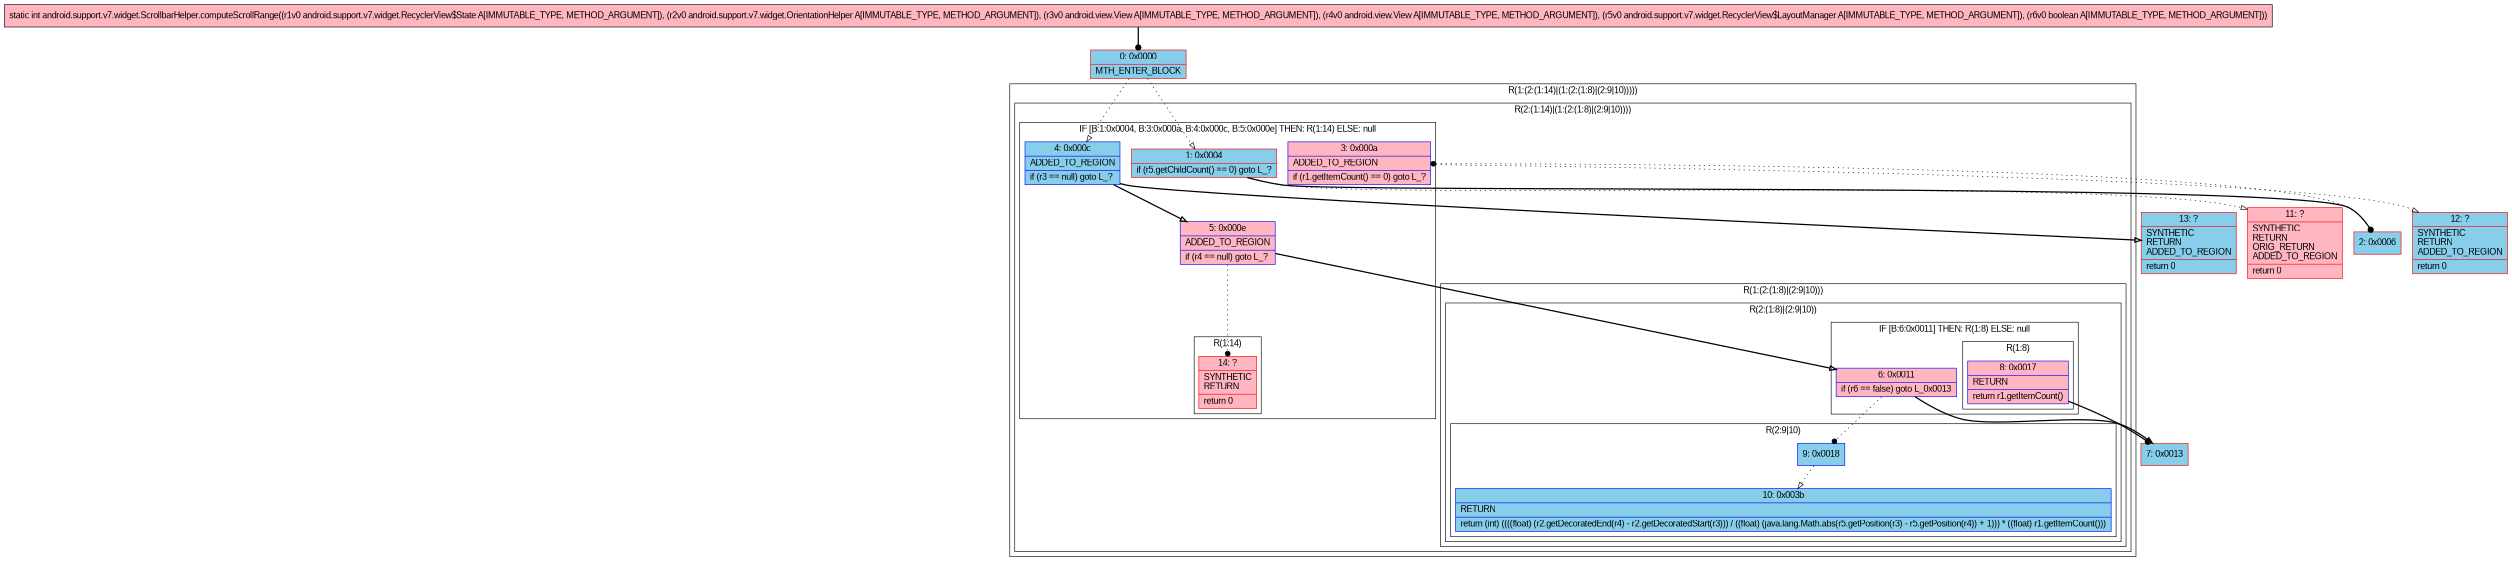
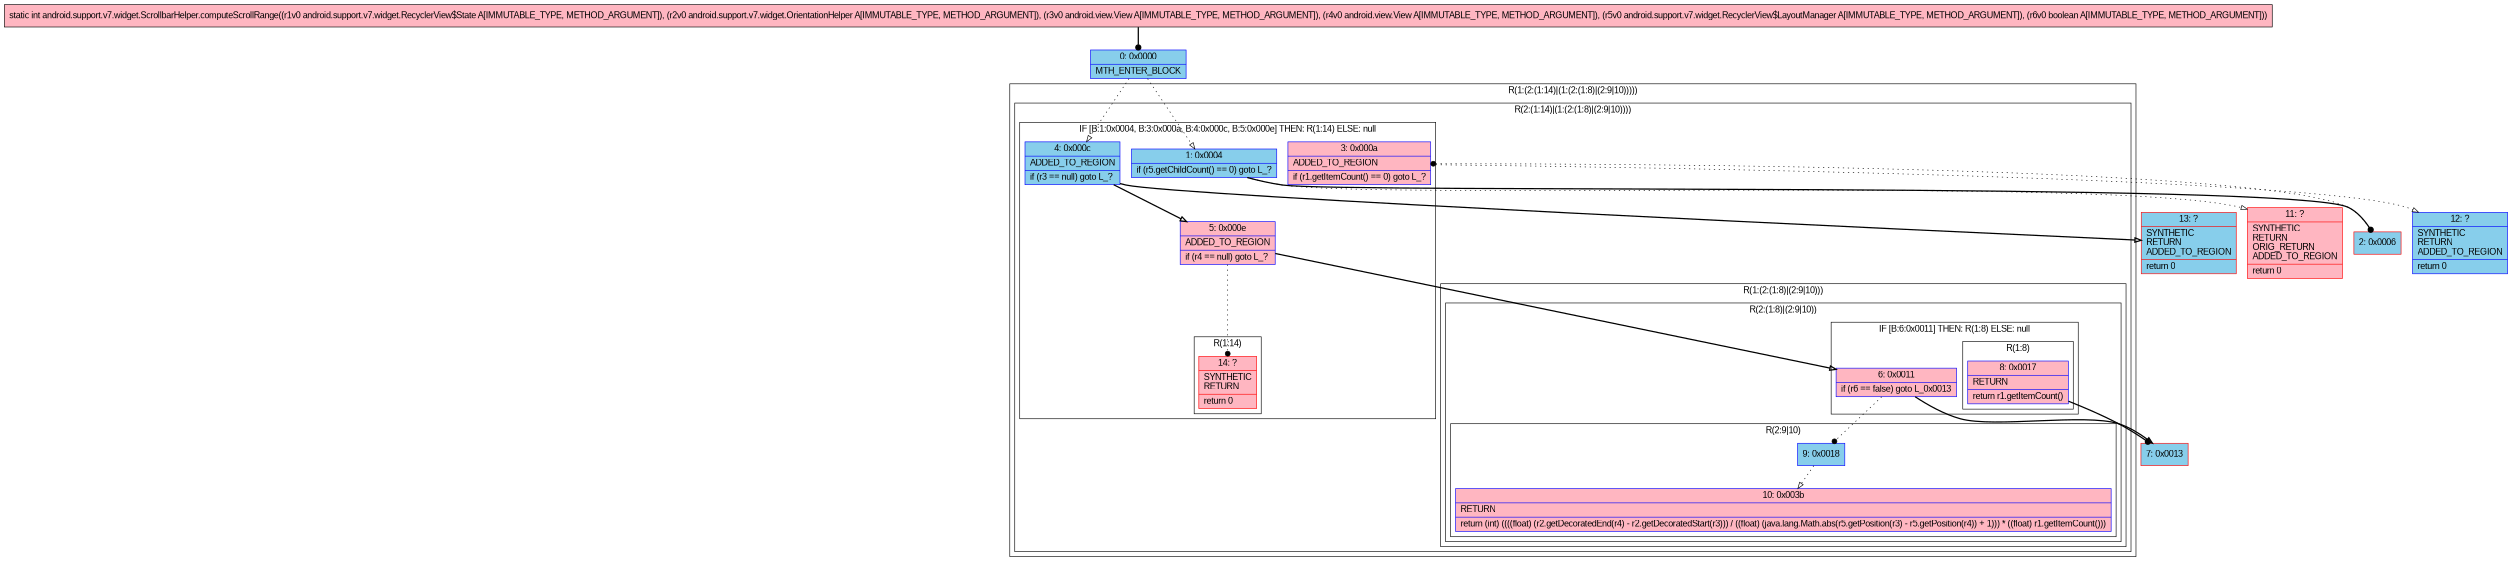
(1138, 64) -> (1138, 64)
(1204, 163) -> (1204, 163)
(2460, 243) -> (2460, 243)
(1783, 510) -> (1783, 510)
